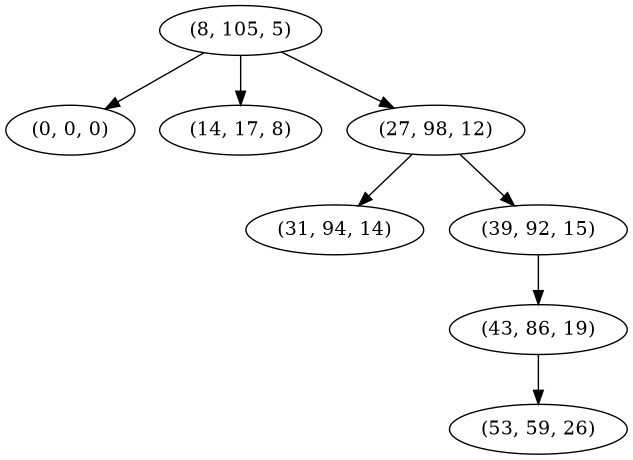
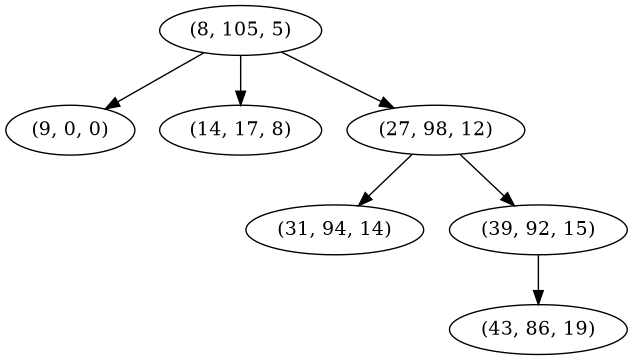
(70, 130) -> (70, 130)
(538, 429) -> none
